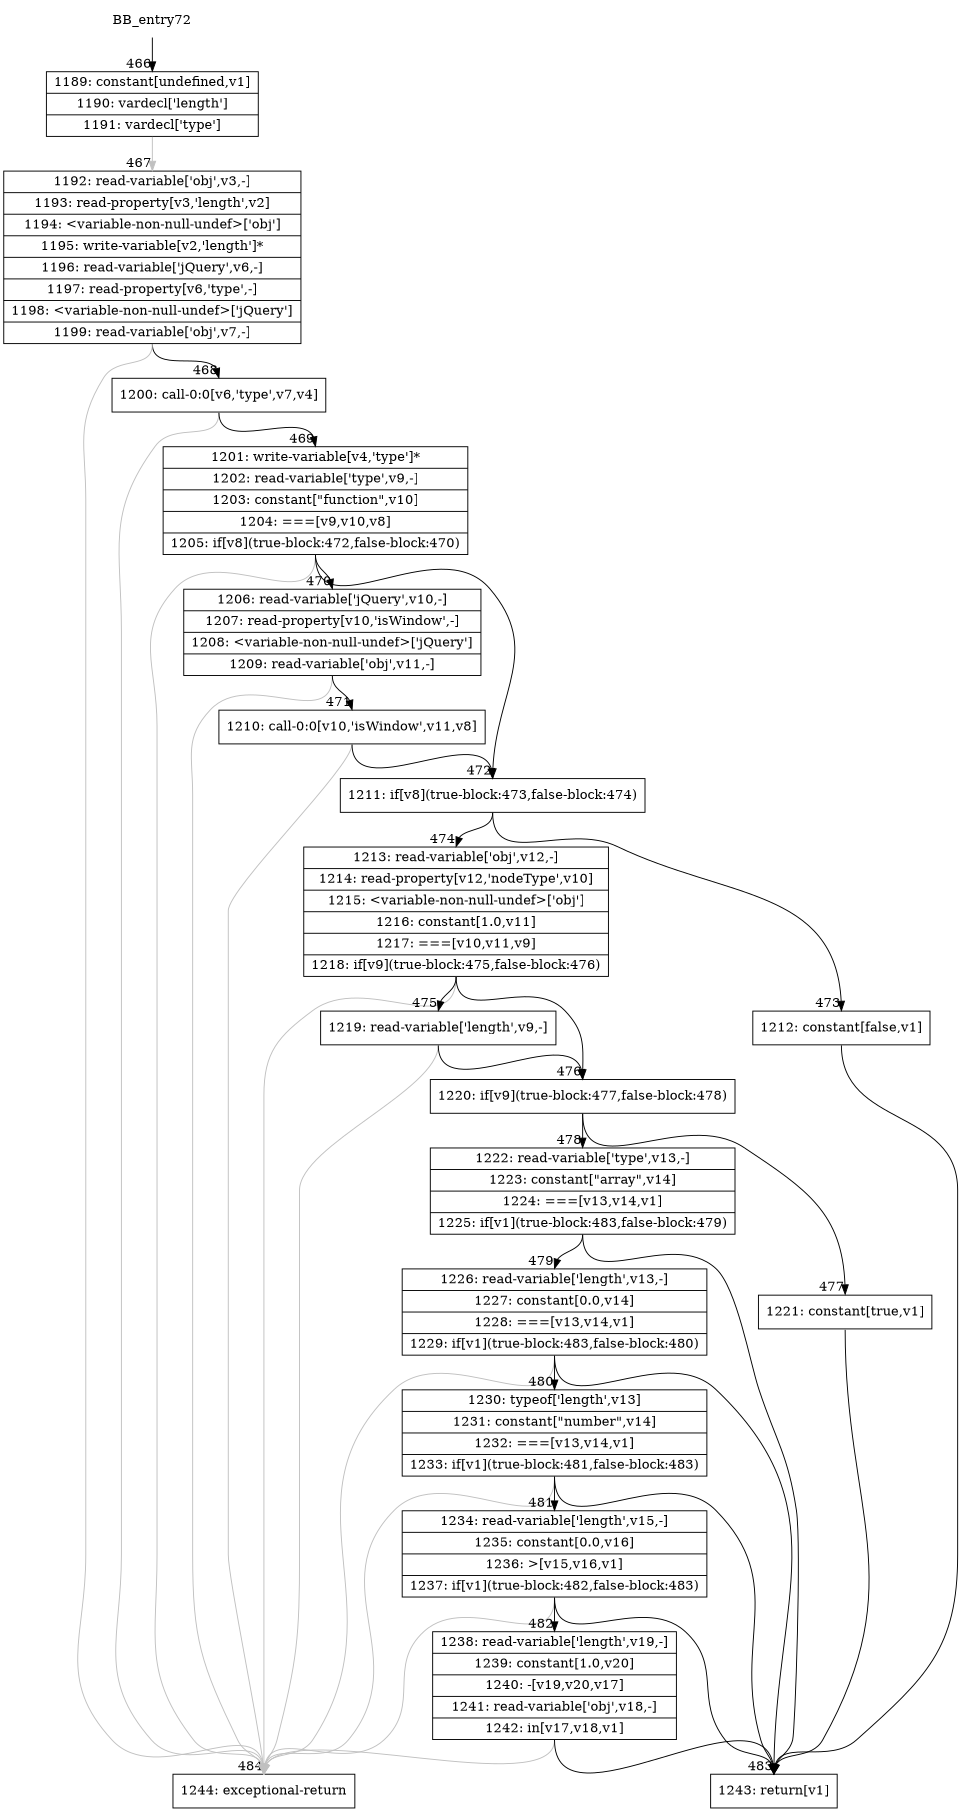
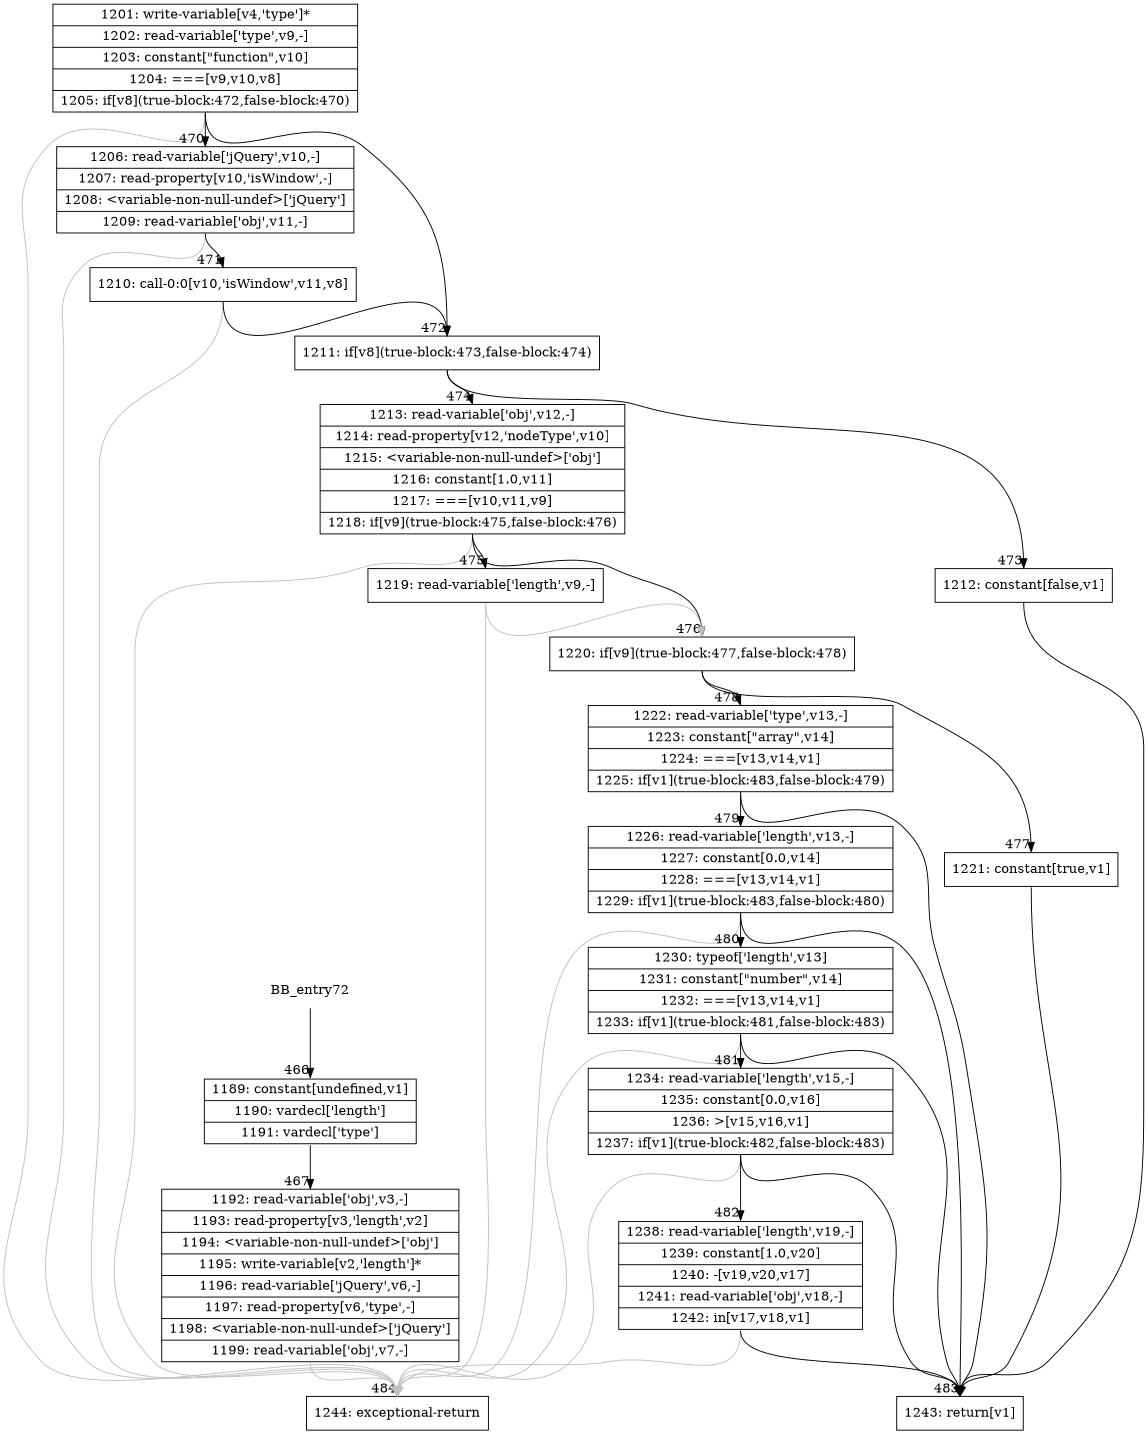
(152, 149) -> (310, 1162)
(219, 395) -> none
(506, 1063) -> (589, 621)
